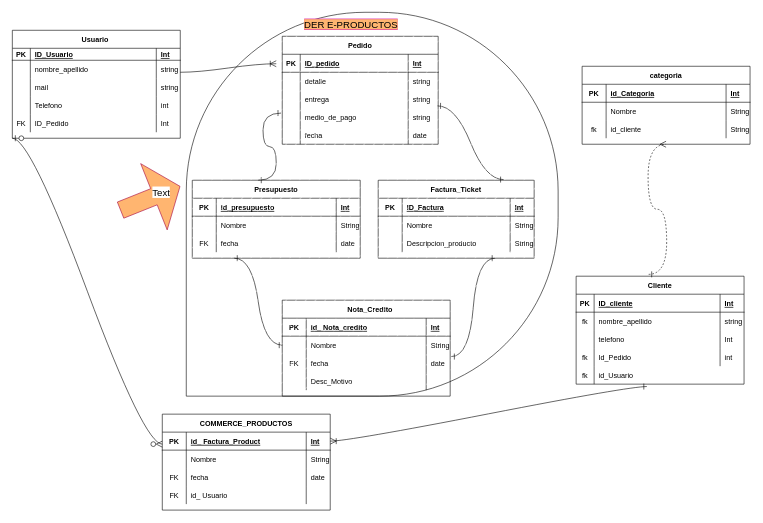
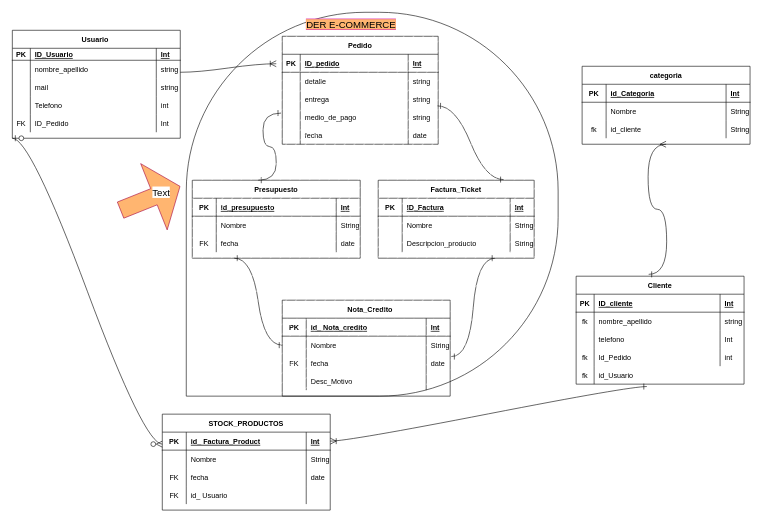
(351, 24) -> (351, 24)
(661, 211) -> (661, 211)
(246, 424) -> (246, 424)
